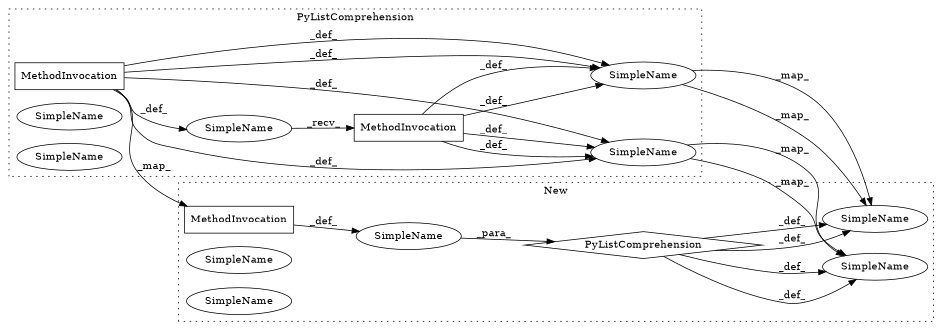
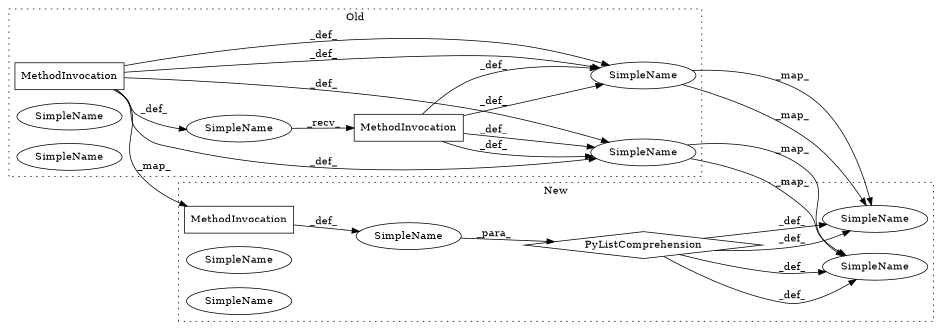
(355, 18) -> (355, 18)
